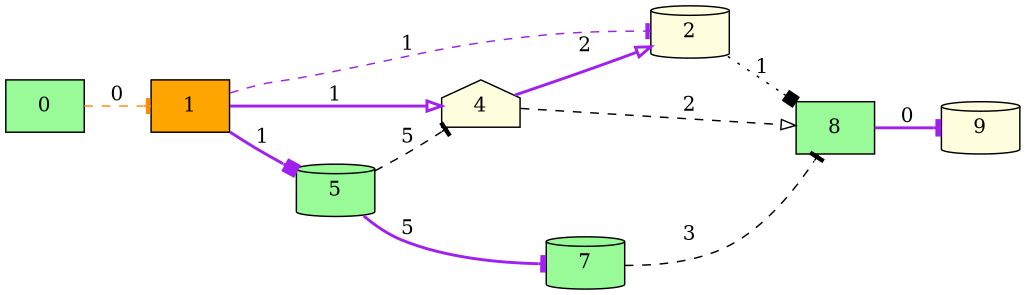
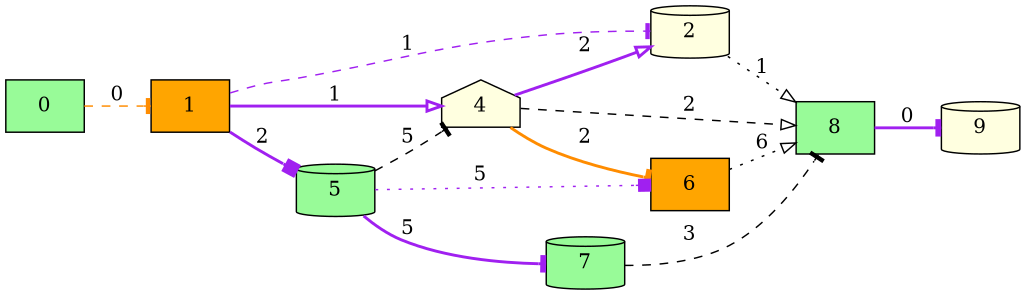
(756, 75) -> (756, 75)
(263, 137) -> (263, 137)
none -> (690, 185)
